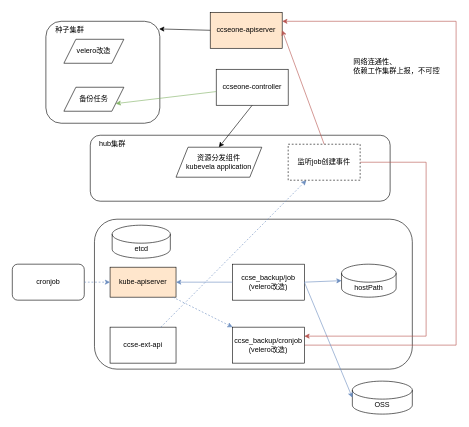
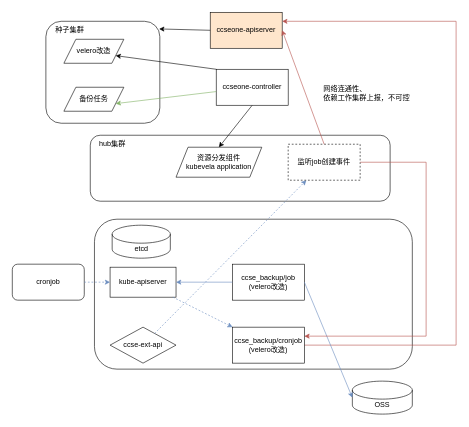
none -> (166, 63)
(401, 66) -> (371, 93)
(369, 281) -> none
(143, 282) -> (143, 282)
(320, 282) -> none
(143, 345) -> (143, 345)
